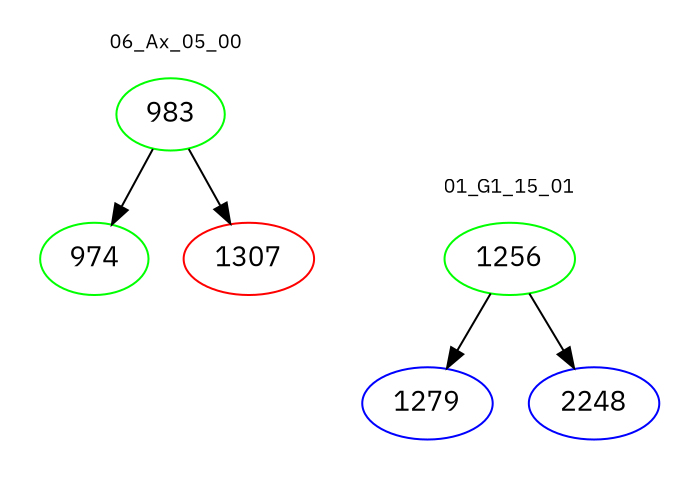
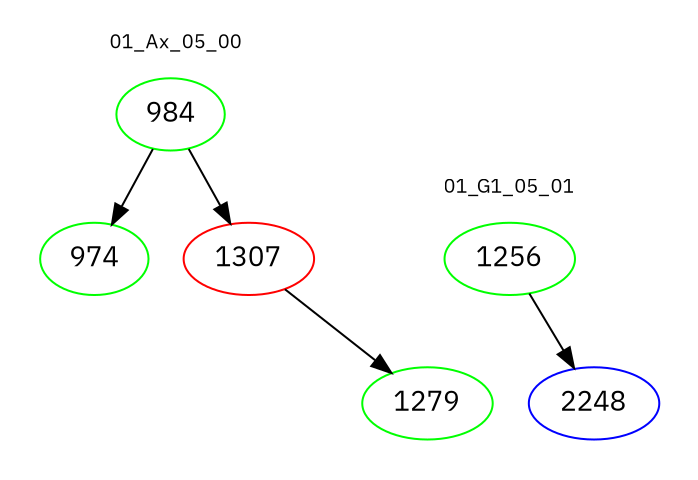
(177, 43) -> (177, 43)
(171, 114) -> (171, 114)
(510, 188) -> (510, 188)
(474, 322) -> (330, 325)
(427, 403) -> (427, 403)
